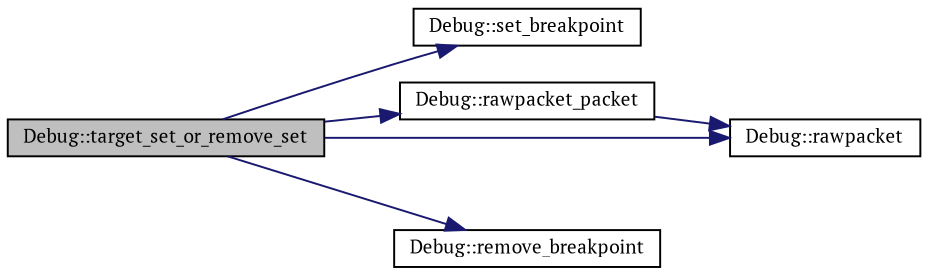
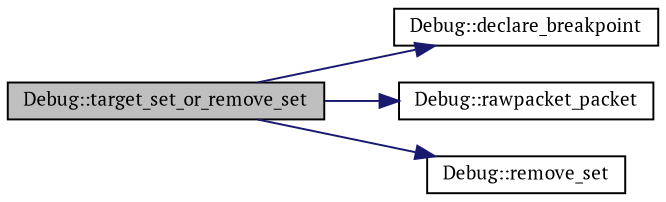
(527, 27) -> (526, 27)
(825, 138) -> none
(527, 249) -> (526, 175)
